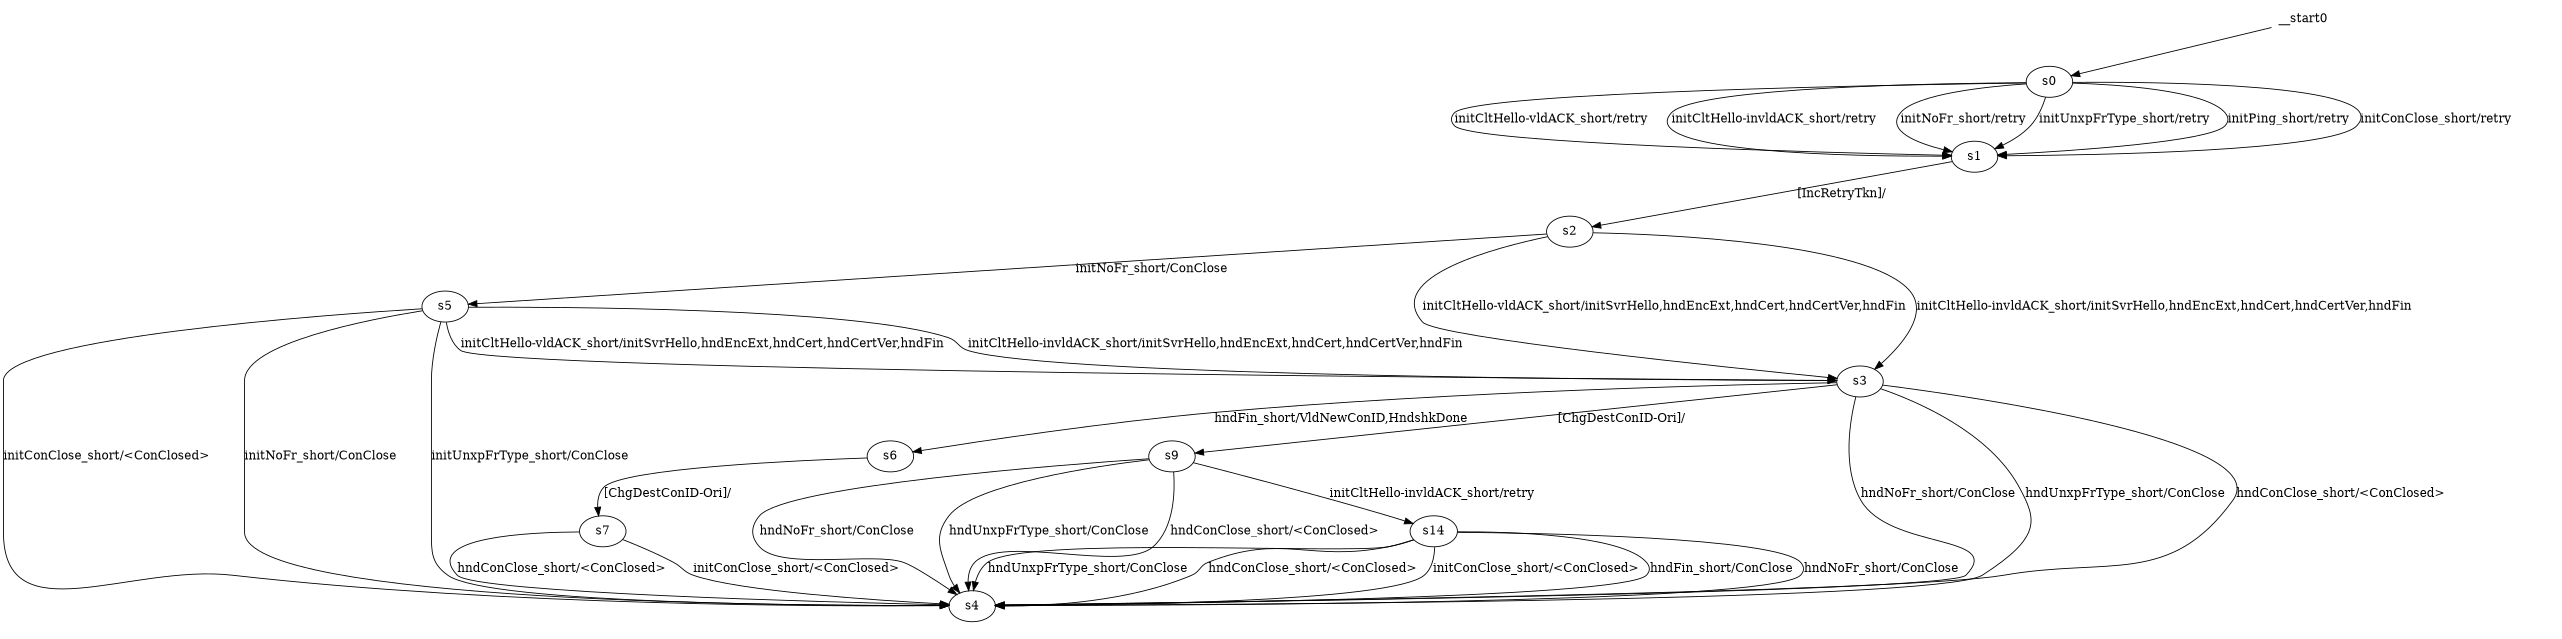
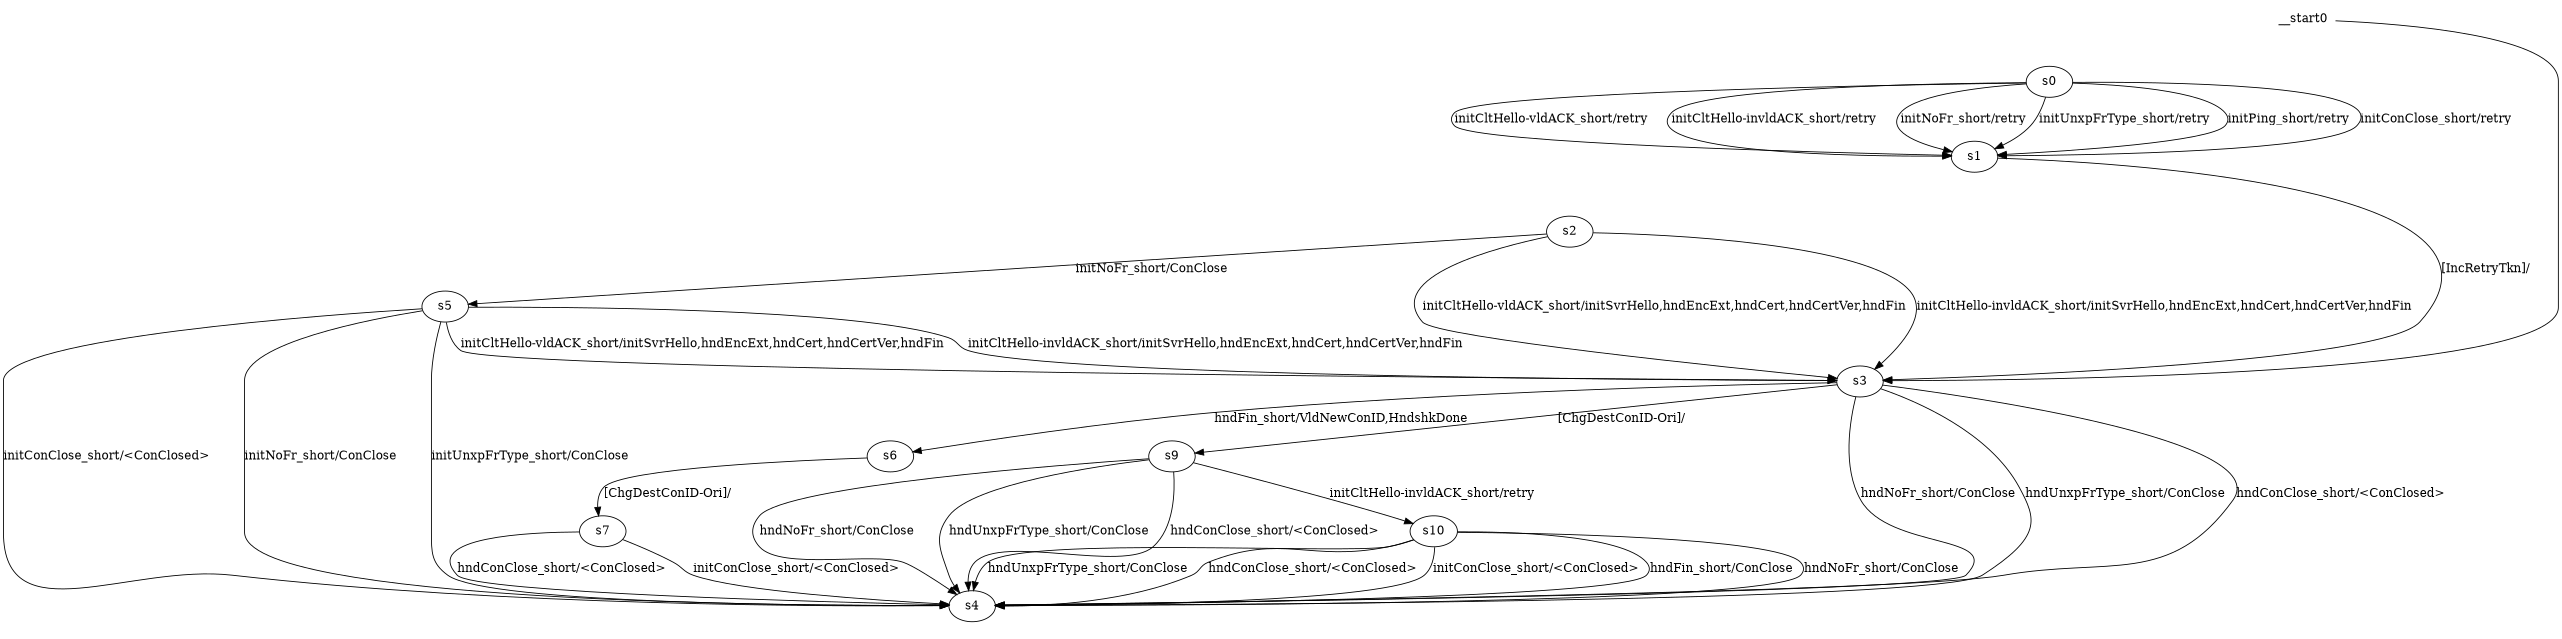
(2176, 51) -> (2464, 349)
(1777, 193) -> (2418, 323)
(1434, 531) -> (1434, 531)
